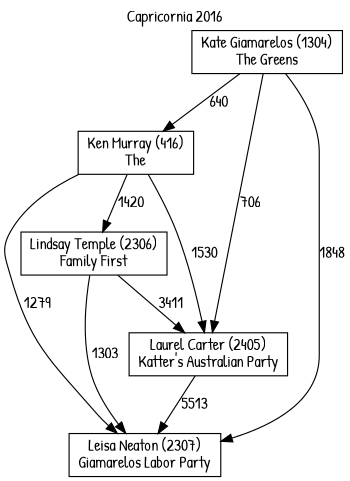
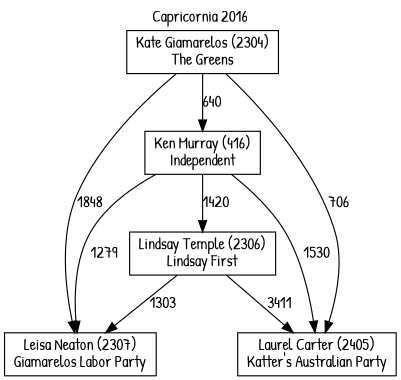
(267, 52) -> (203, 52)
(136, 153) -> (203, 153)
(94, 254) -> (203, 254)
(180, 400) -> none
